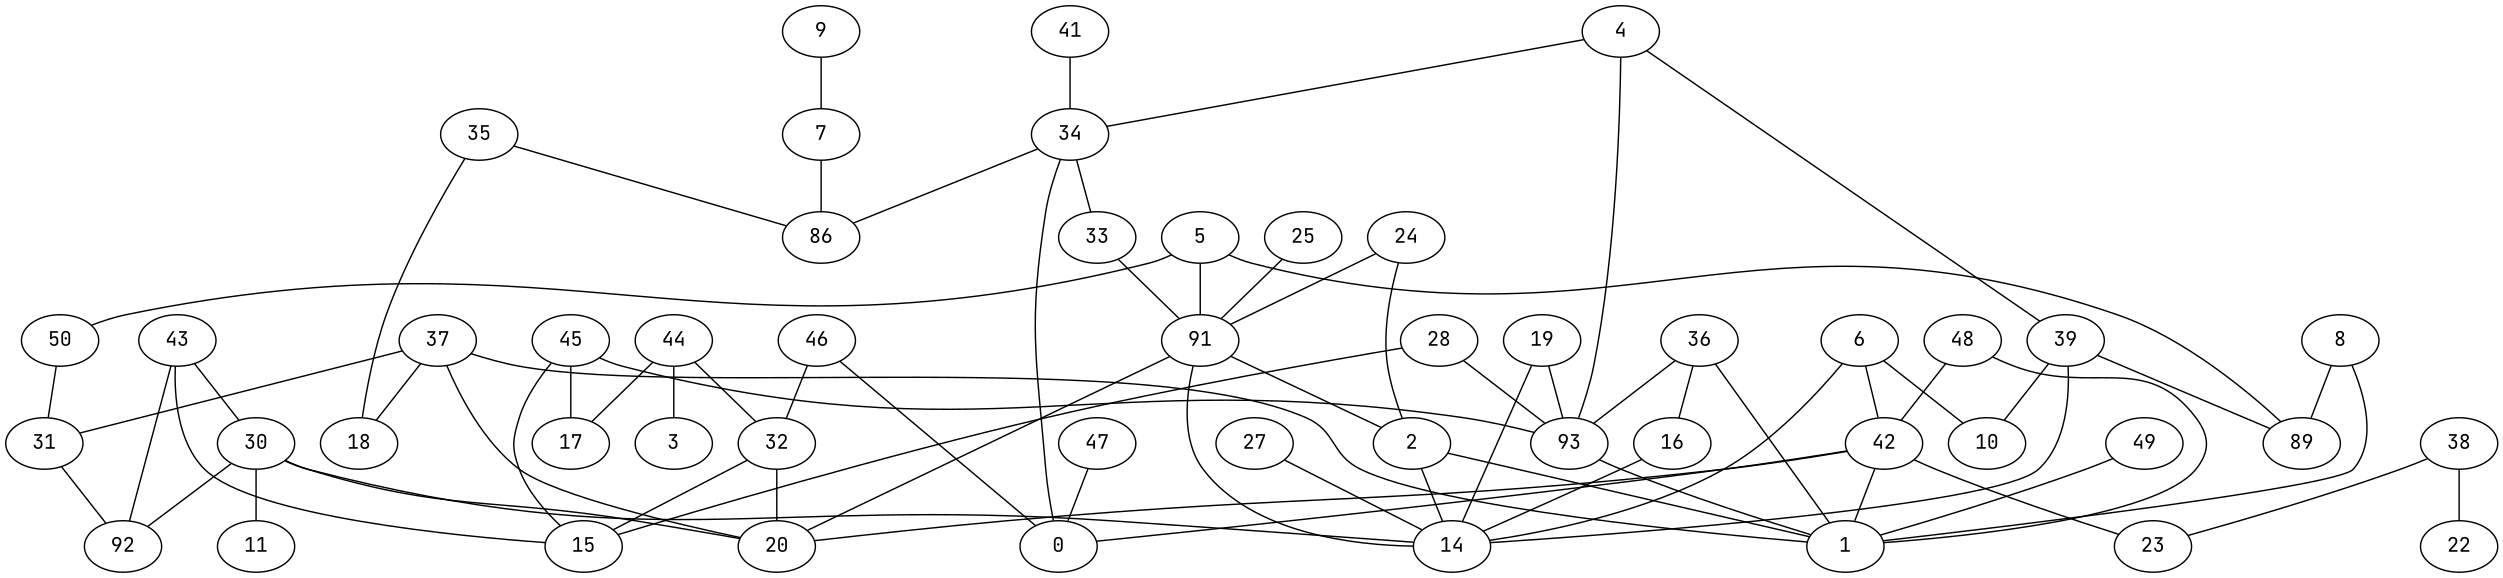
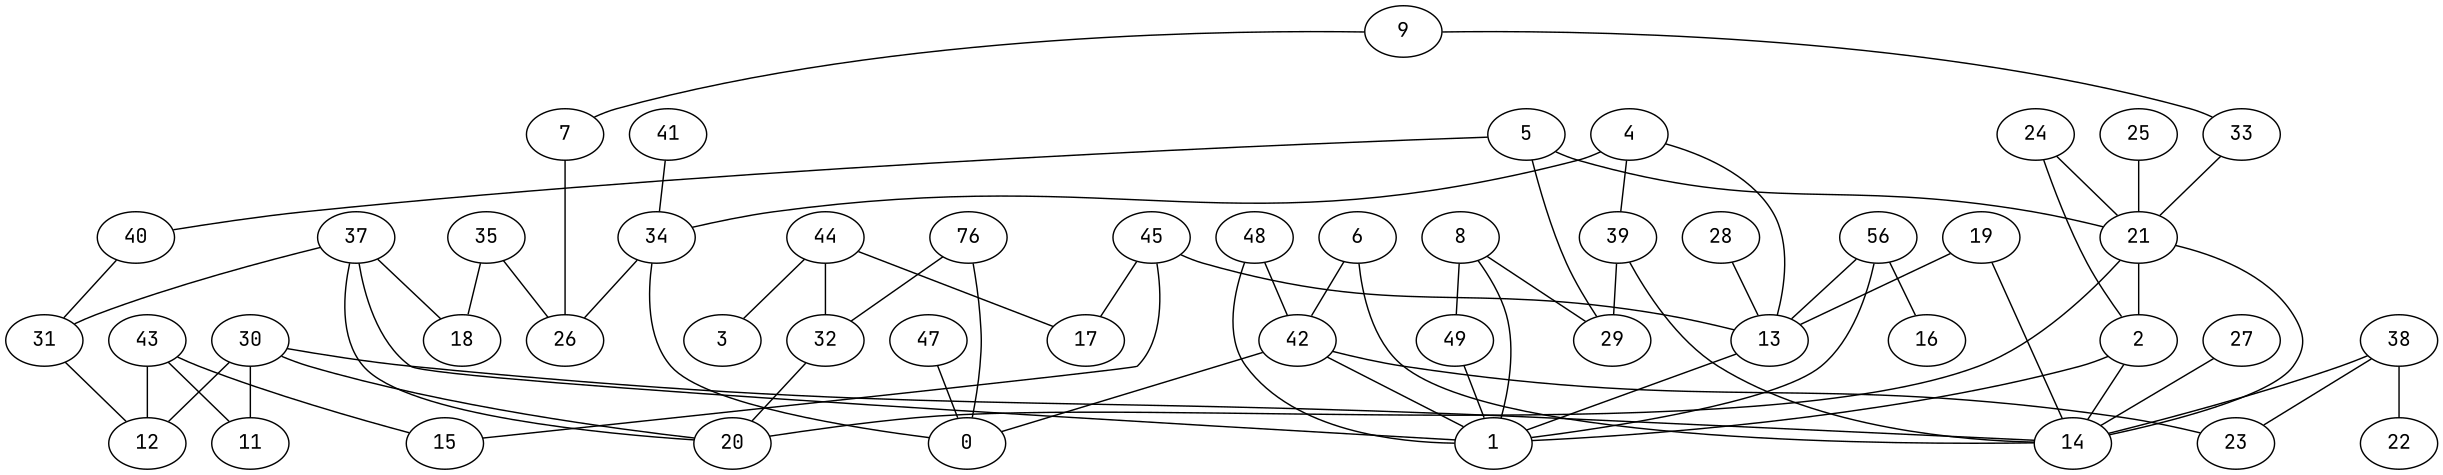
(1084, 186) -> (1831, 48)
(821, 237) -> (565, 340)
none -> (1458, 288)
(60, 340) -> (136, 237)
(817, 340) -> (968, 237)
(1200, 340) -> (2139, 237)
(1700, 340) -> (1878, 237)
(215, 389) -> (193, 386)
(987, 432) -> none
(1569, 443) -> (1770, 340)
(1987, 443) -> none
(2302, 443) -> (1612, 340)
(680, 495) -> none
(1331, 499) -> none
(1555, 499) -> (2291, 382)
(123, 546) -> (147, 443)
